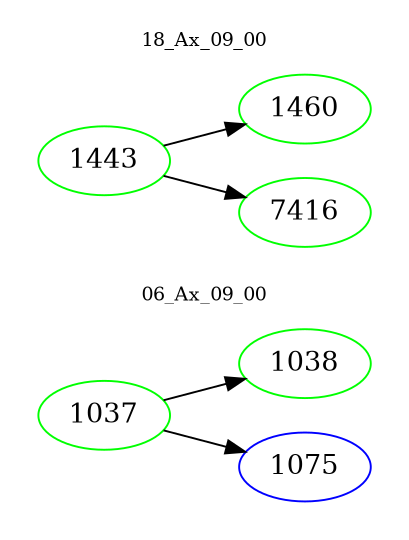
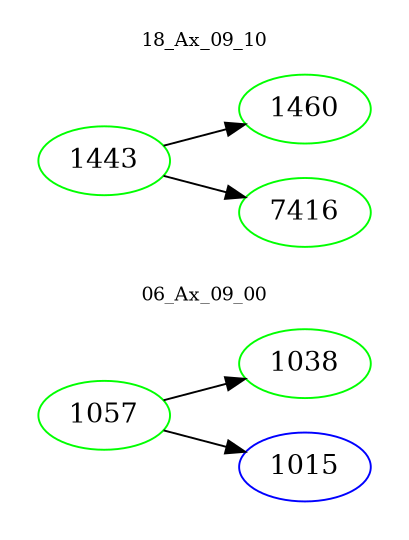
(205, 41) -> (205, 41)
(104, 415) -> (104, 415)
(305, 467) -> (305, 467)
